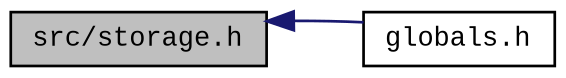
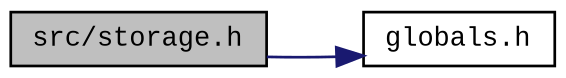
(329, 21) -> (302, 57)
